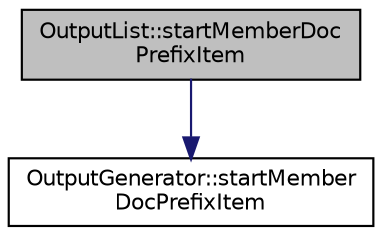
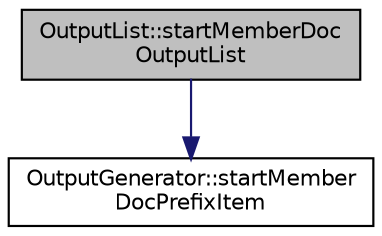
(191, 45) -> (191, 45)
